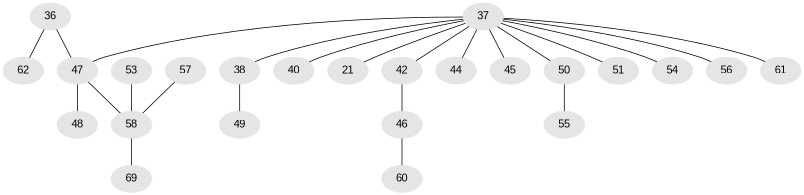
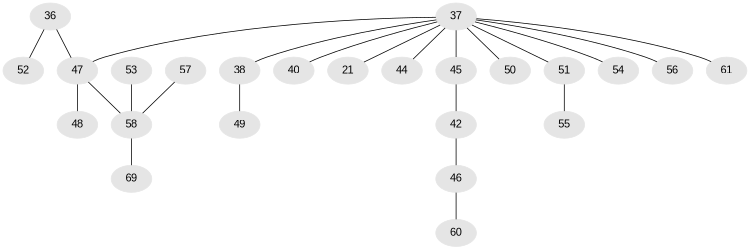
(442, 44) -> (456, 98)
(23, 71) -> (23, 71)
(564, 98) -> (564, 98)
